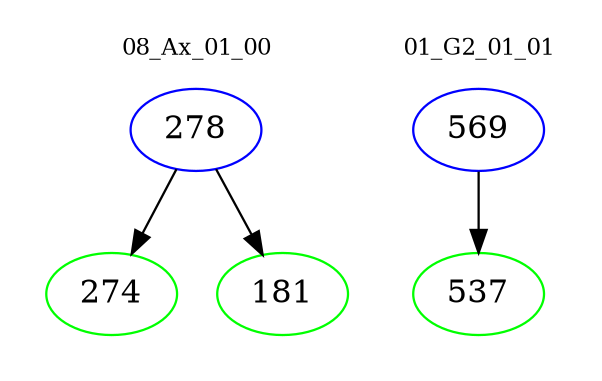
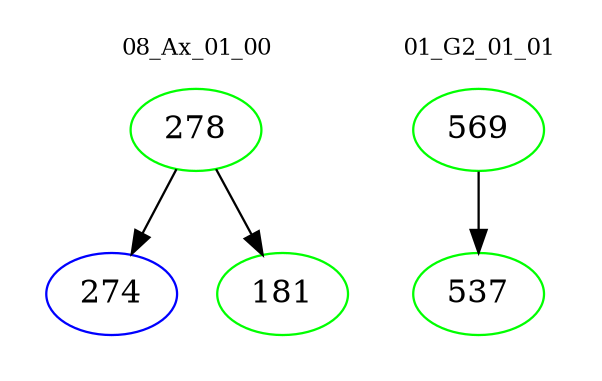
(196, 130) -> (196, 130)
(479, 130) -> (479, 130)
(112, 294) -> (112, 294)
